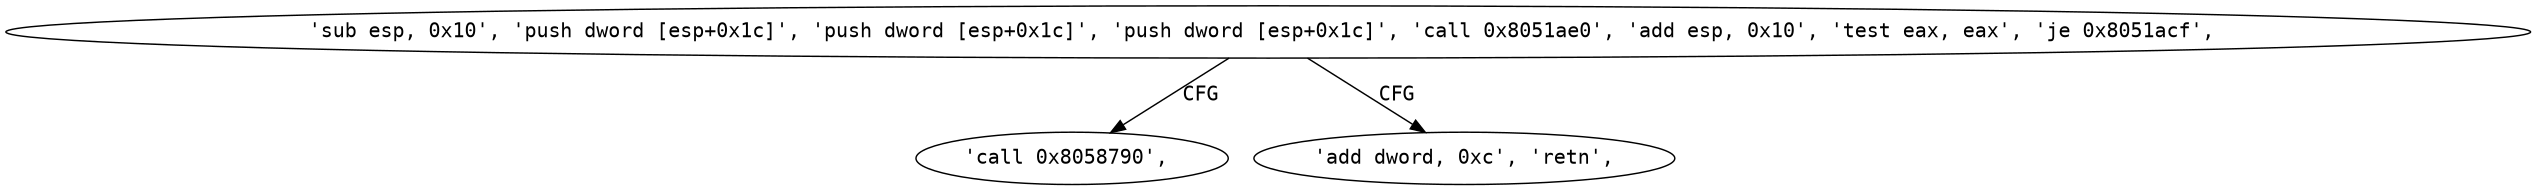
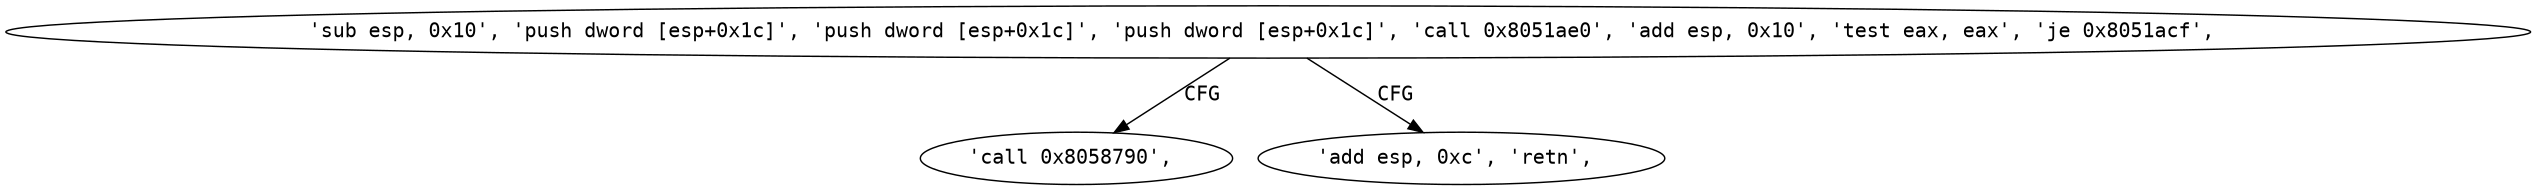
(1464, 158) -> (1461, 158)
